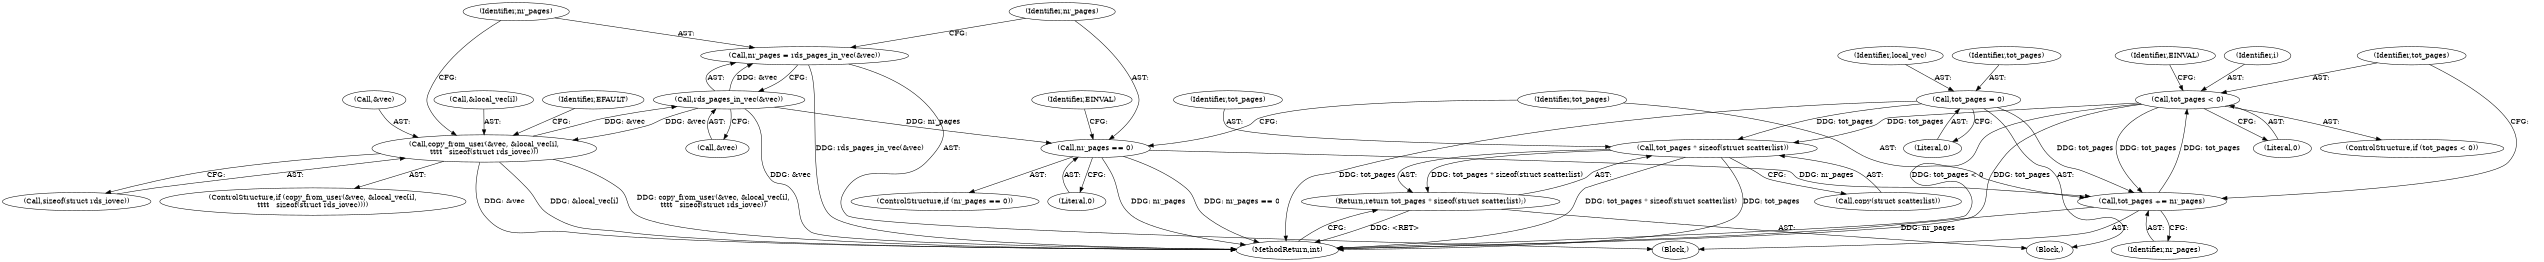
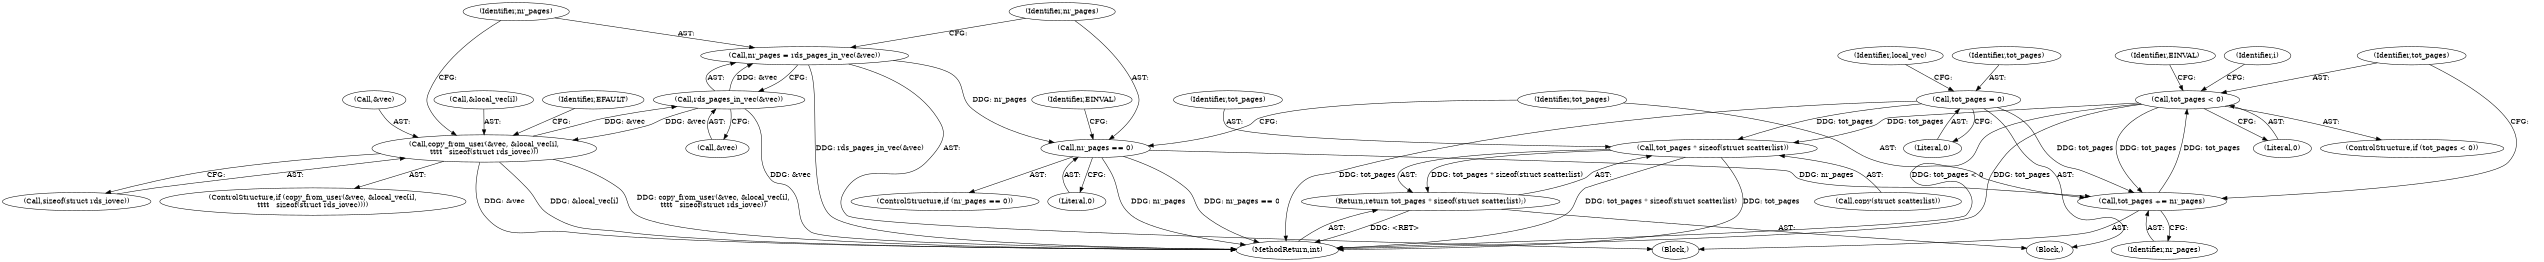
(1944, 78) -> (1944, 78)
(2237, 78) -> (2237, 78)
(910, 126) -> (967, 102)
(1783, 182) -> none
(1338, 228) -> (1338, 228)
(1719, 236) -> none
